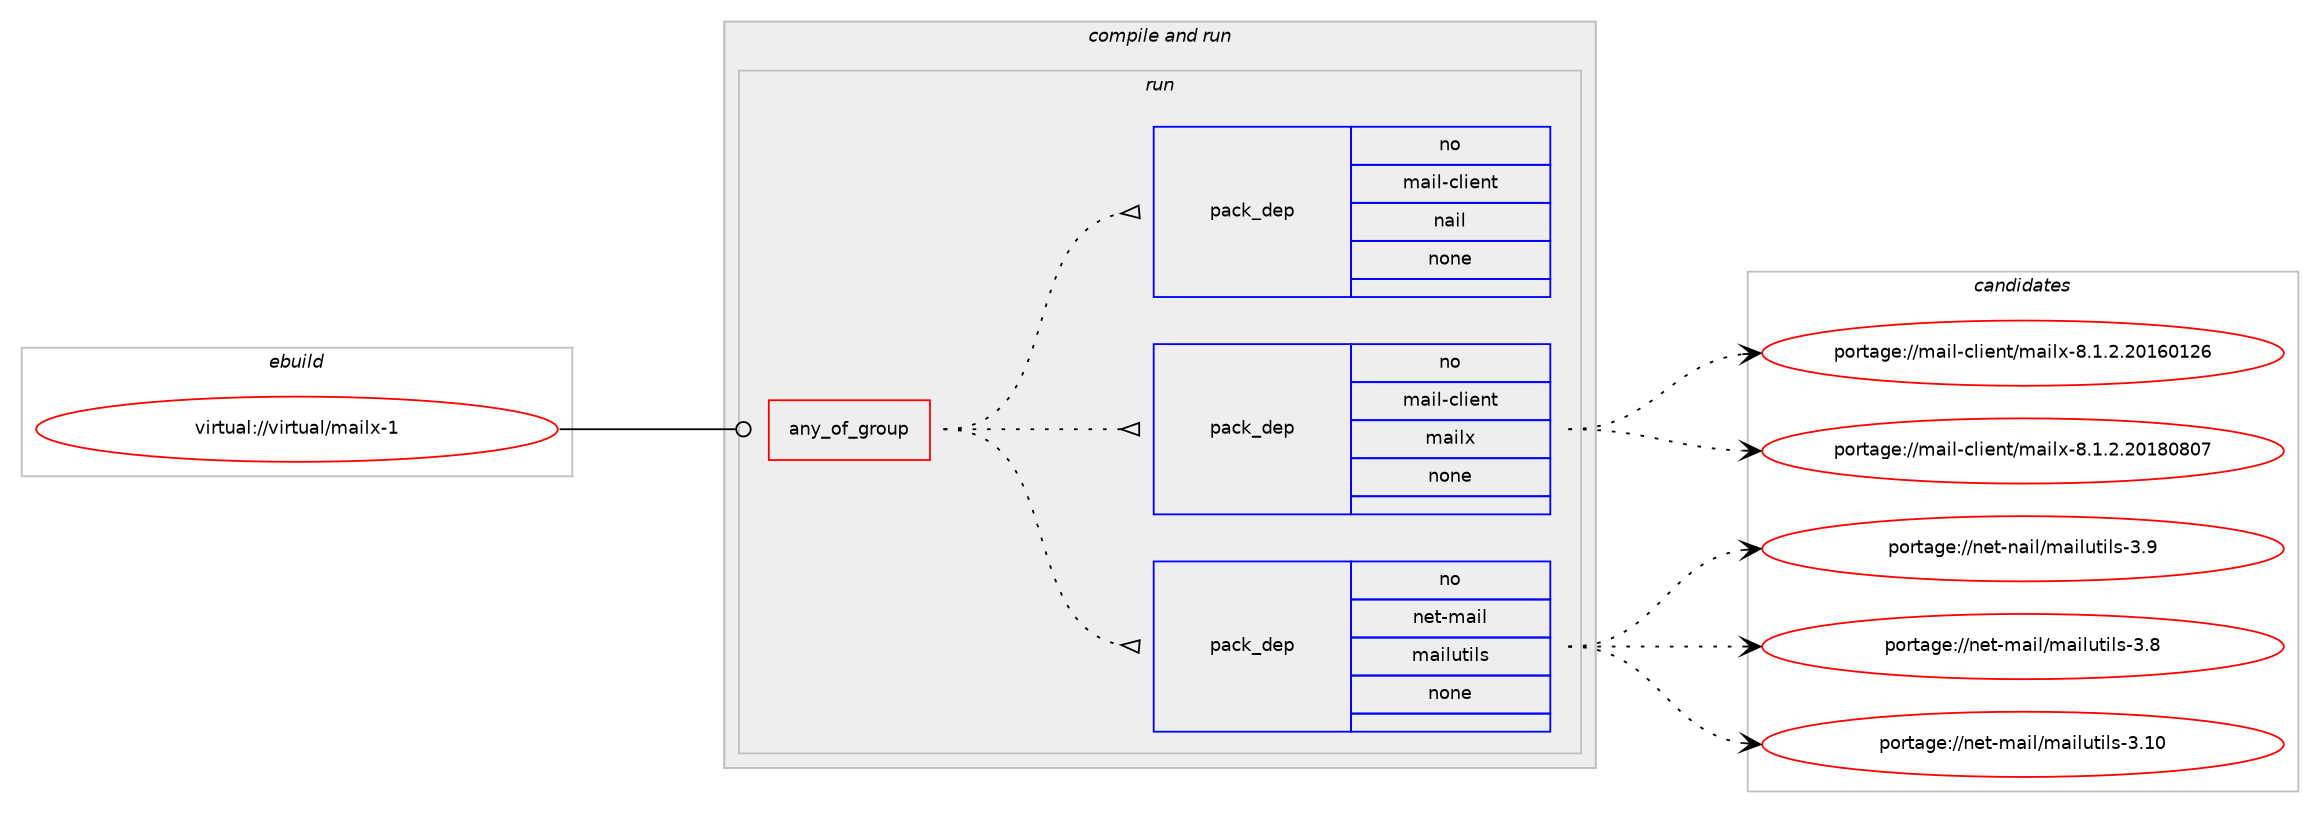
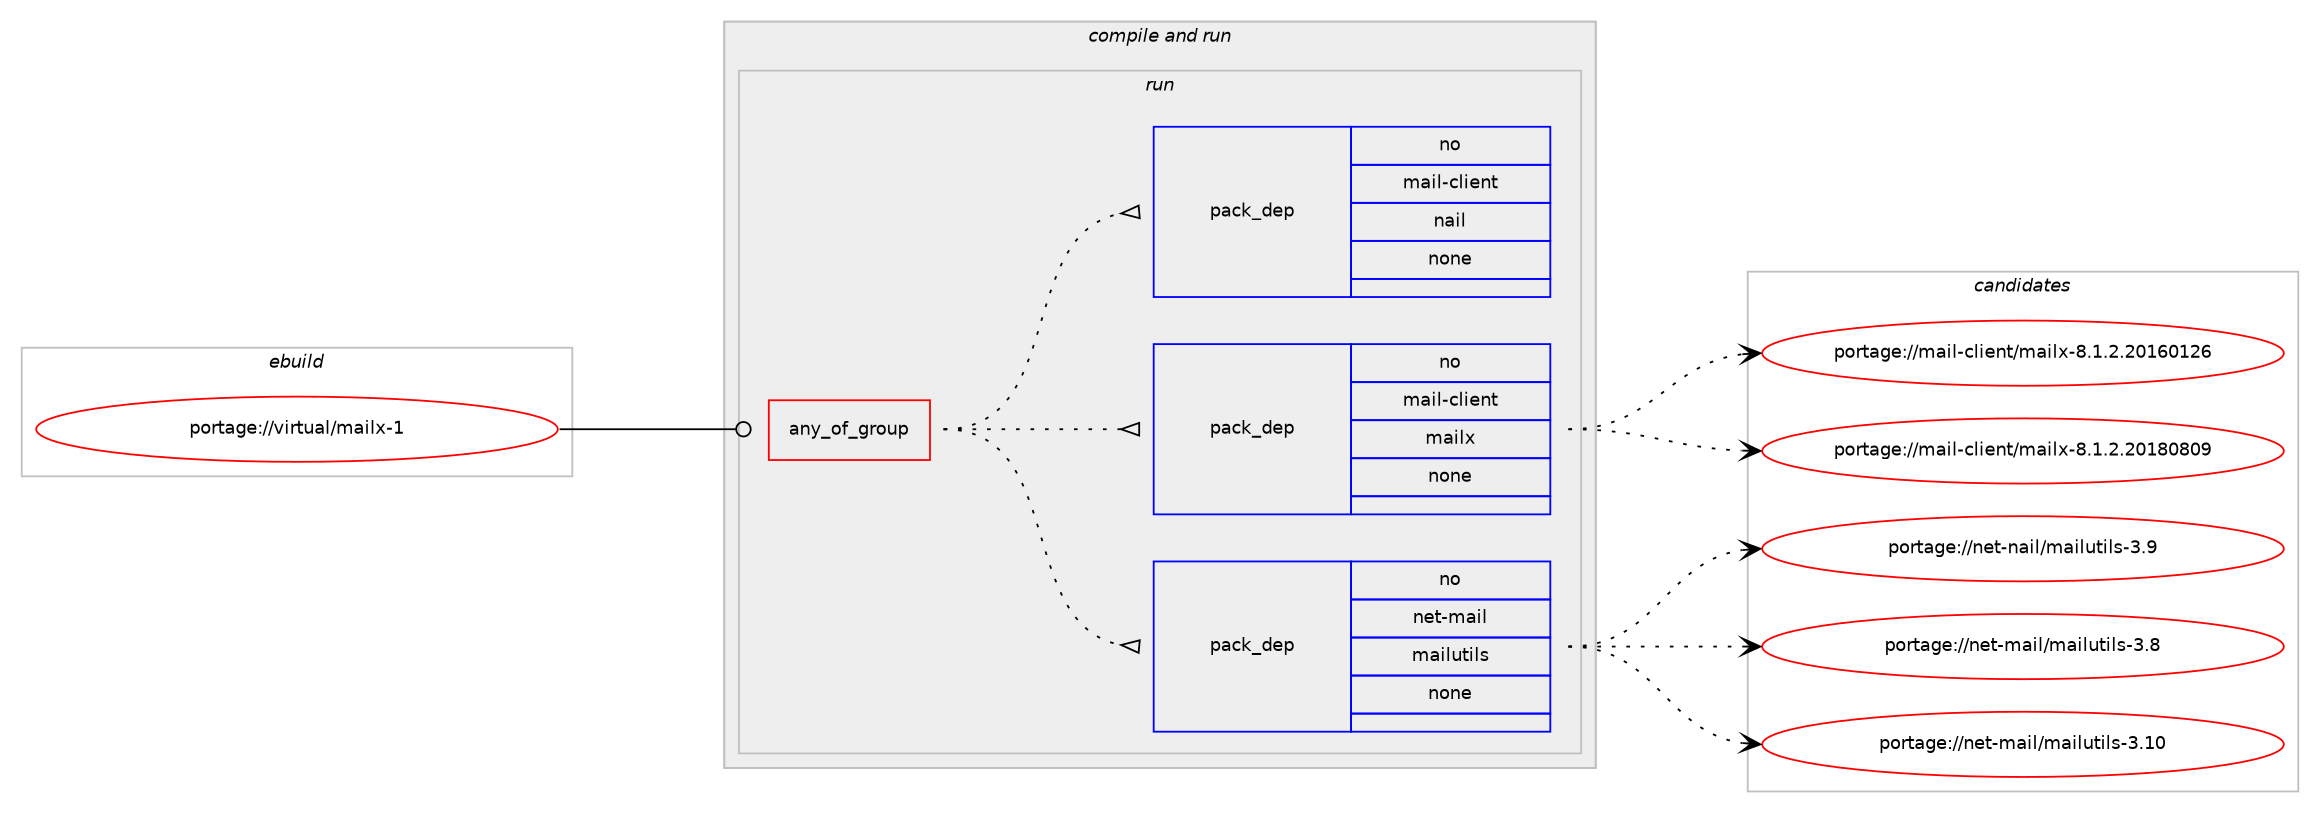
(297, 429) -> (297, 429)
(2023, 451) -> (2023, 451)
